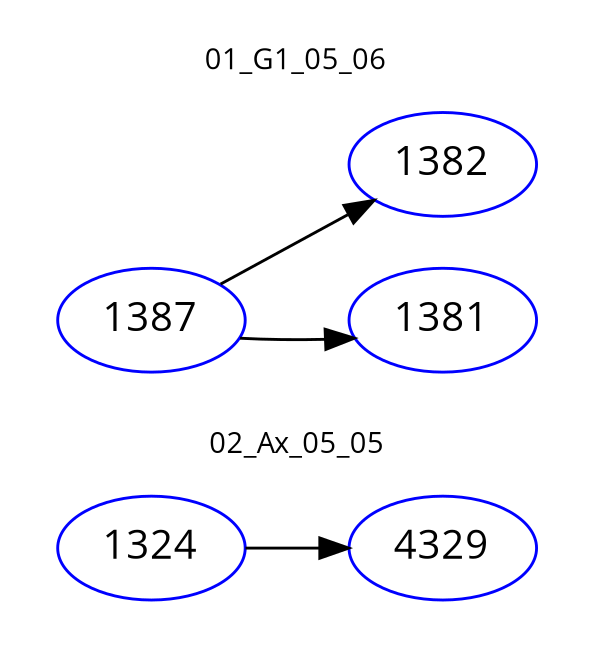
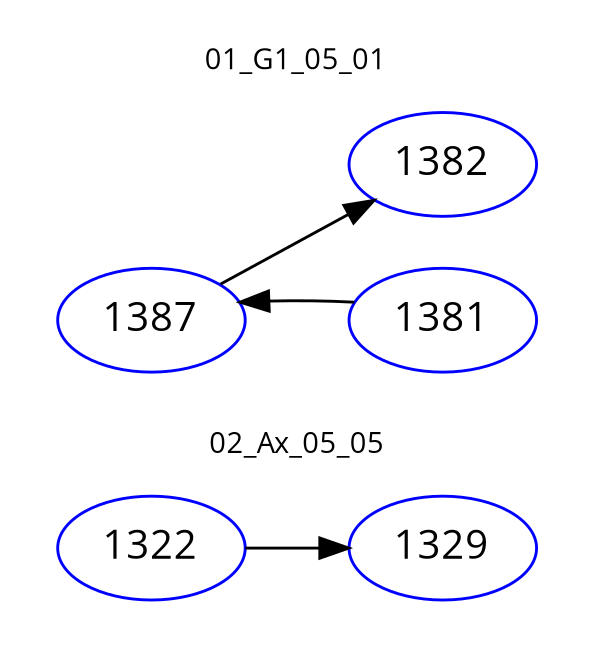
(297, 62) -> (297, 62)
(283, 340) -> (312, 301)
(151, 548) -> (151, 548)
(443, 548) -> (443, 548)
